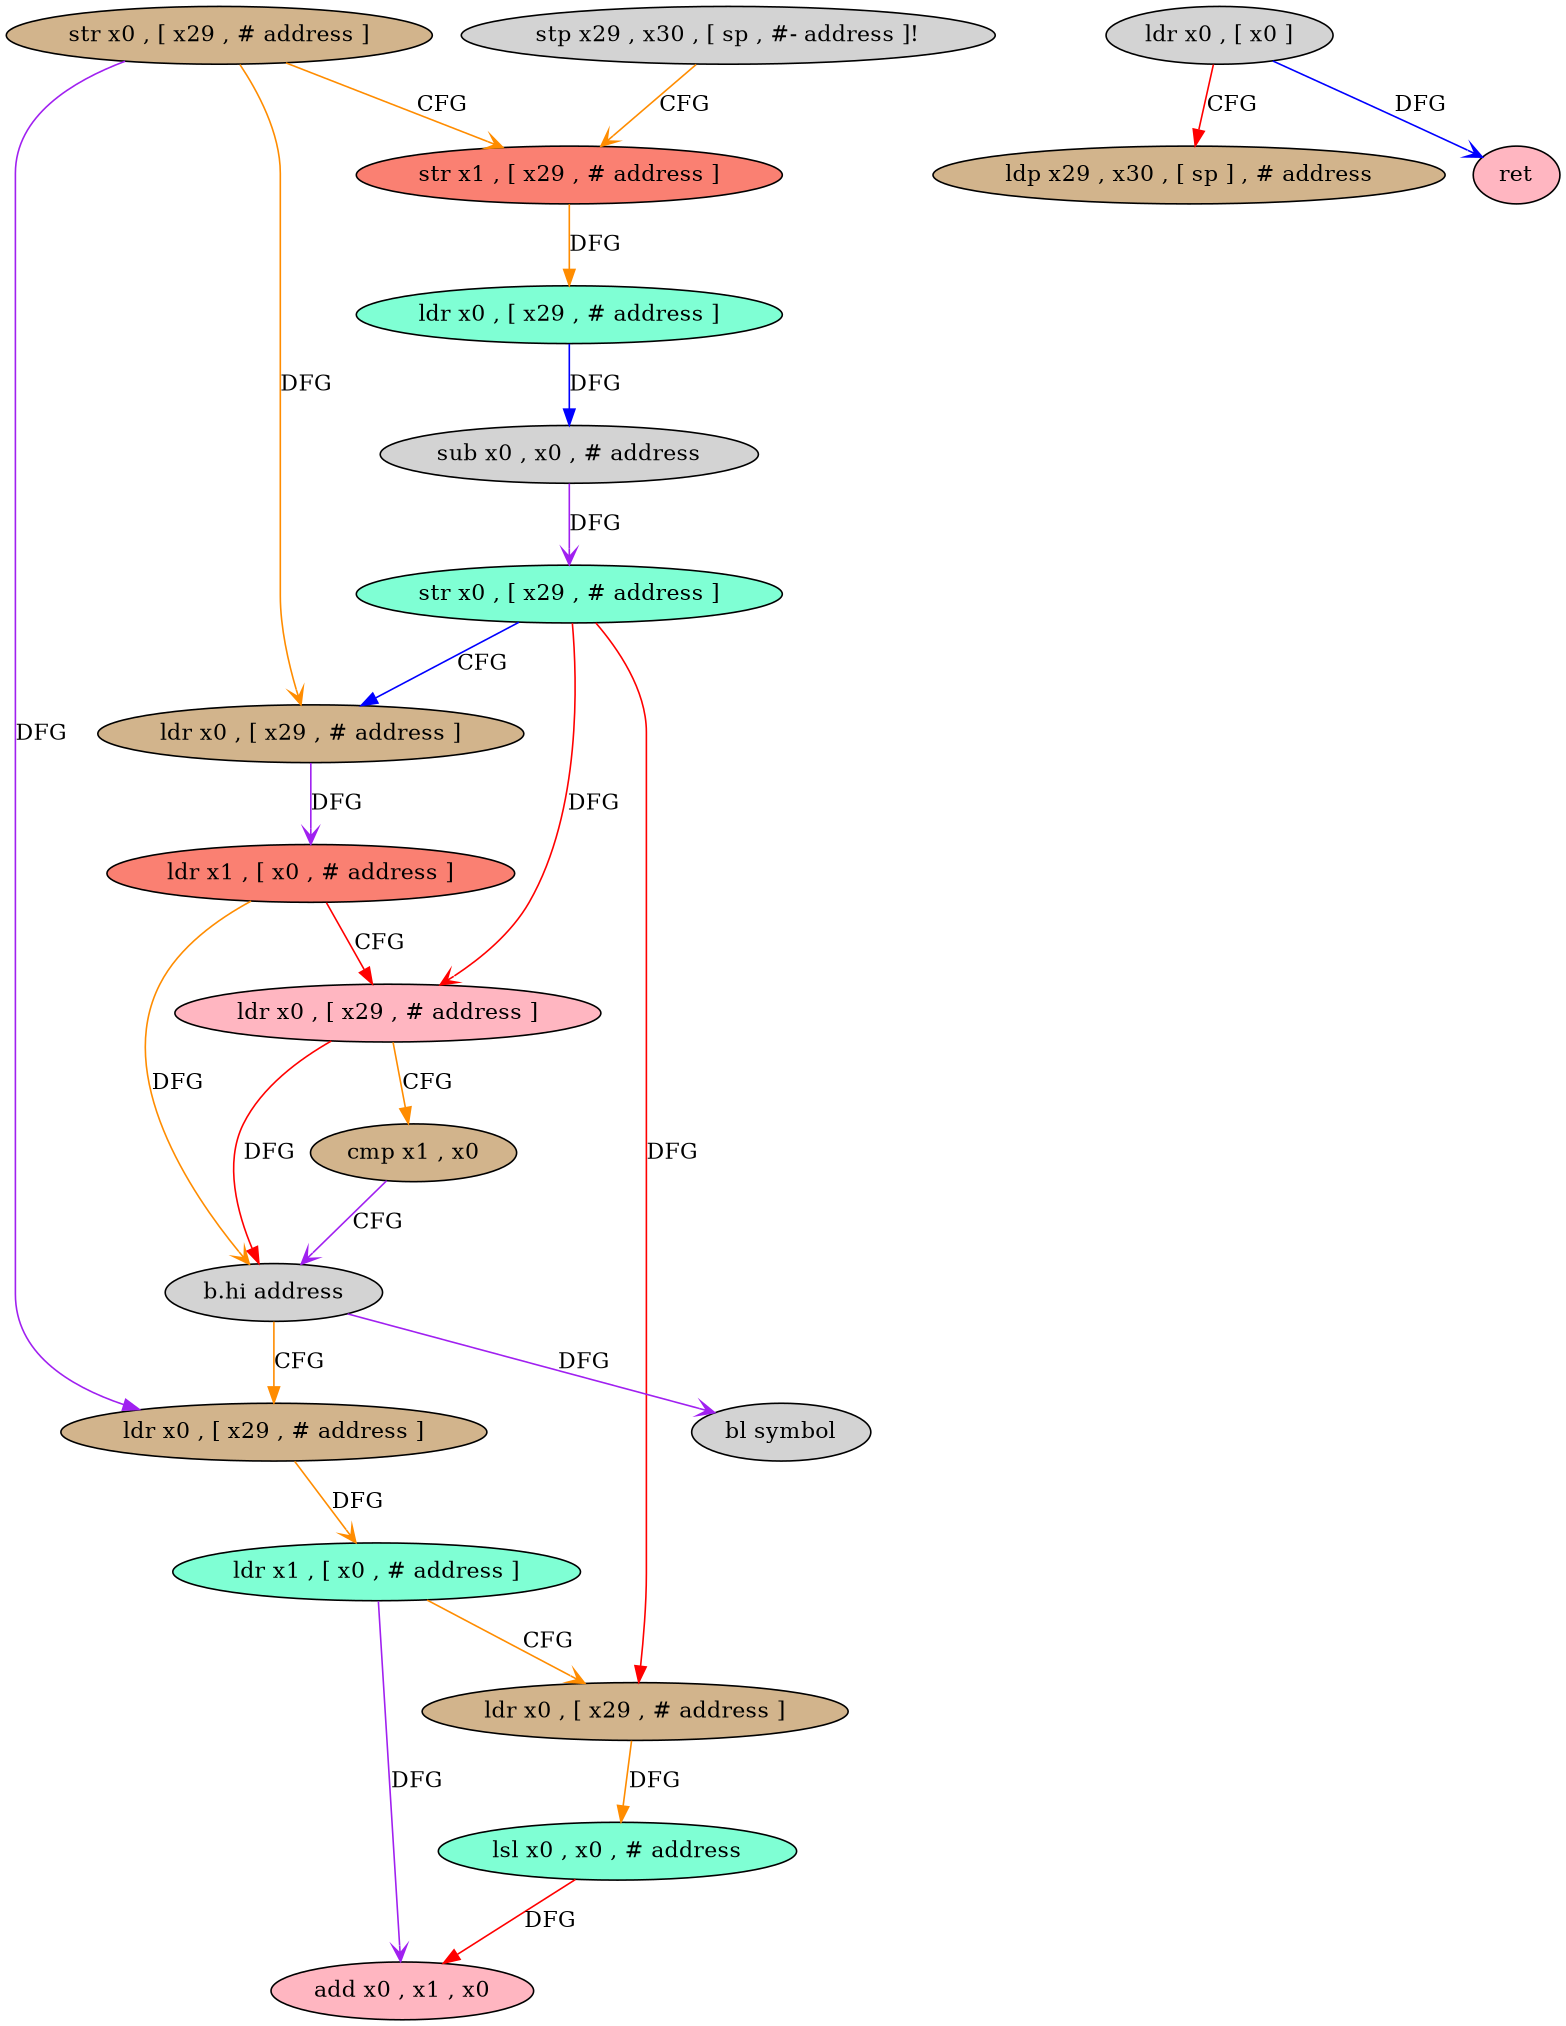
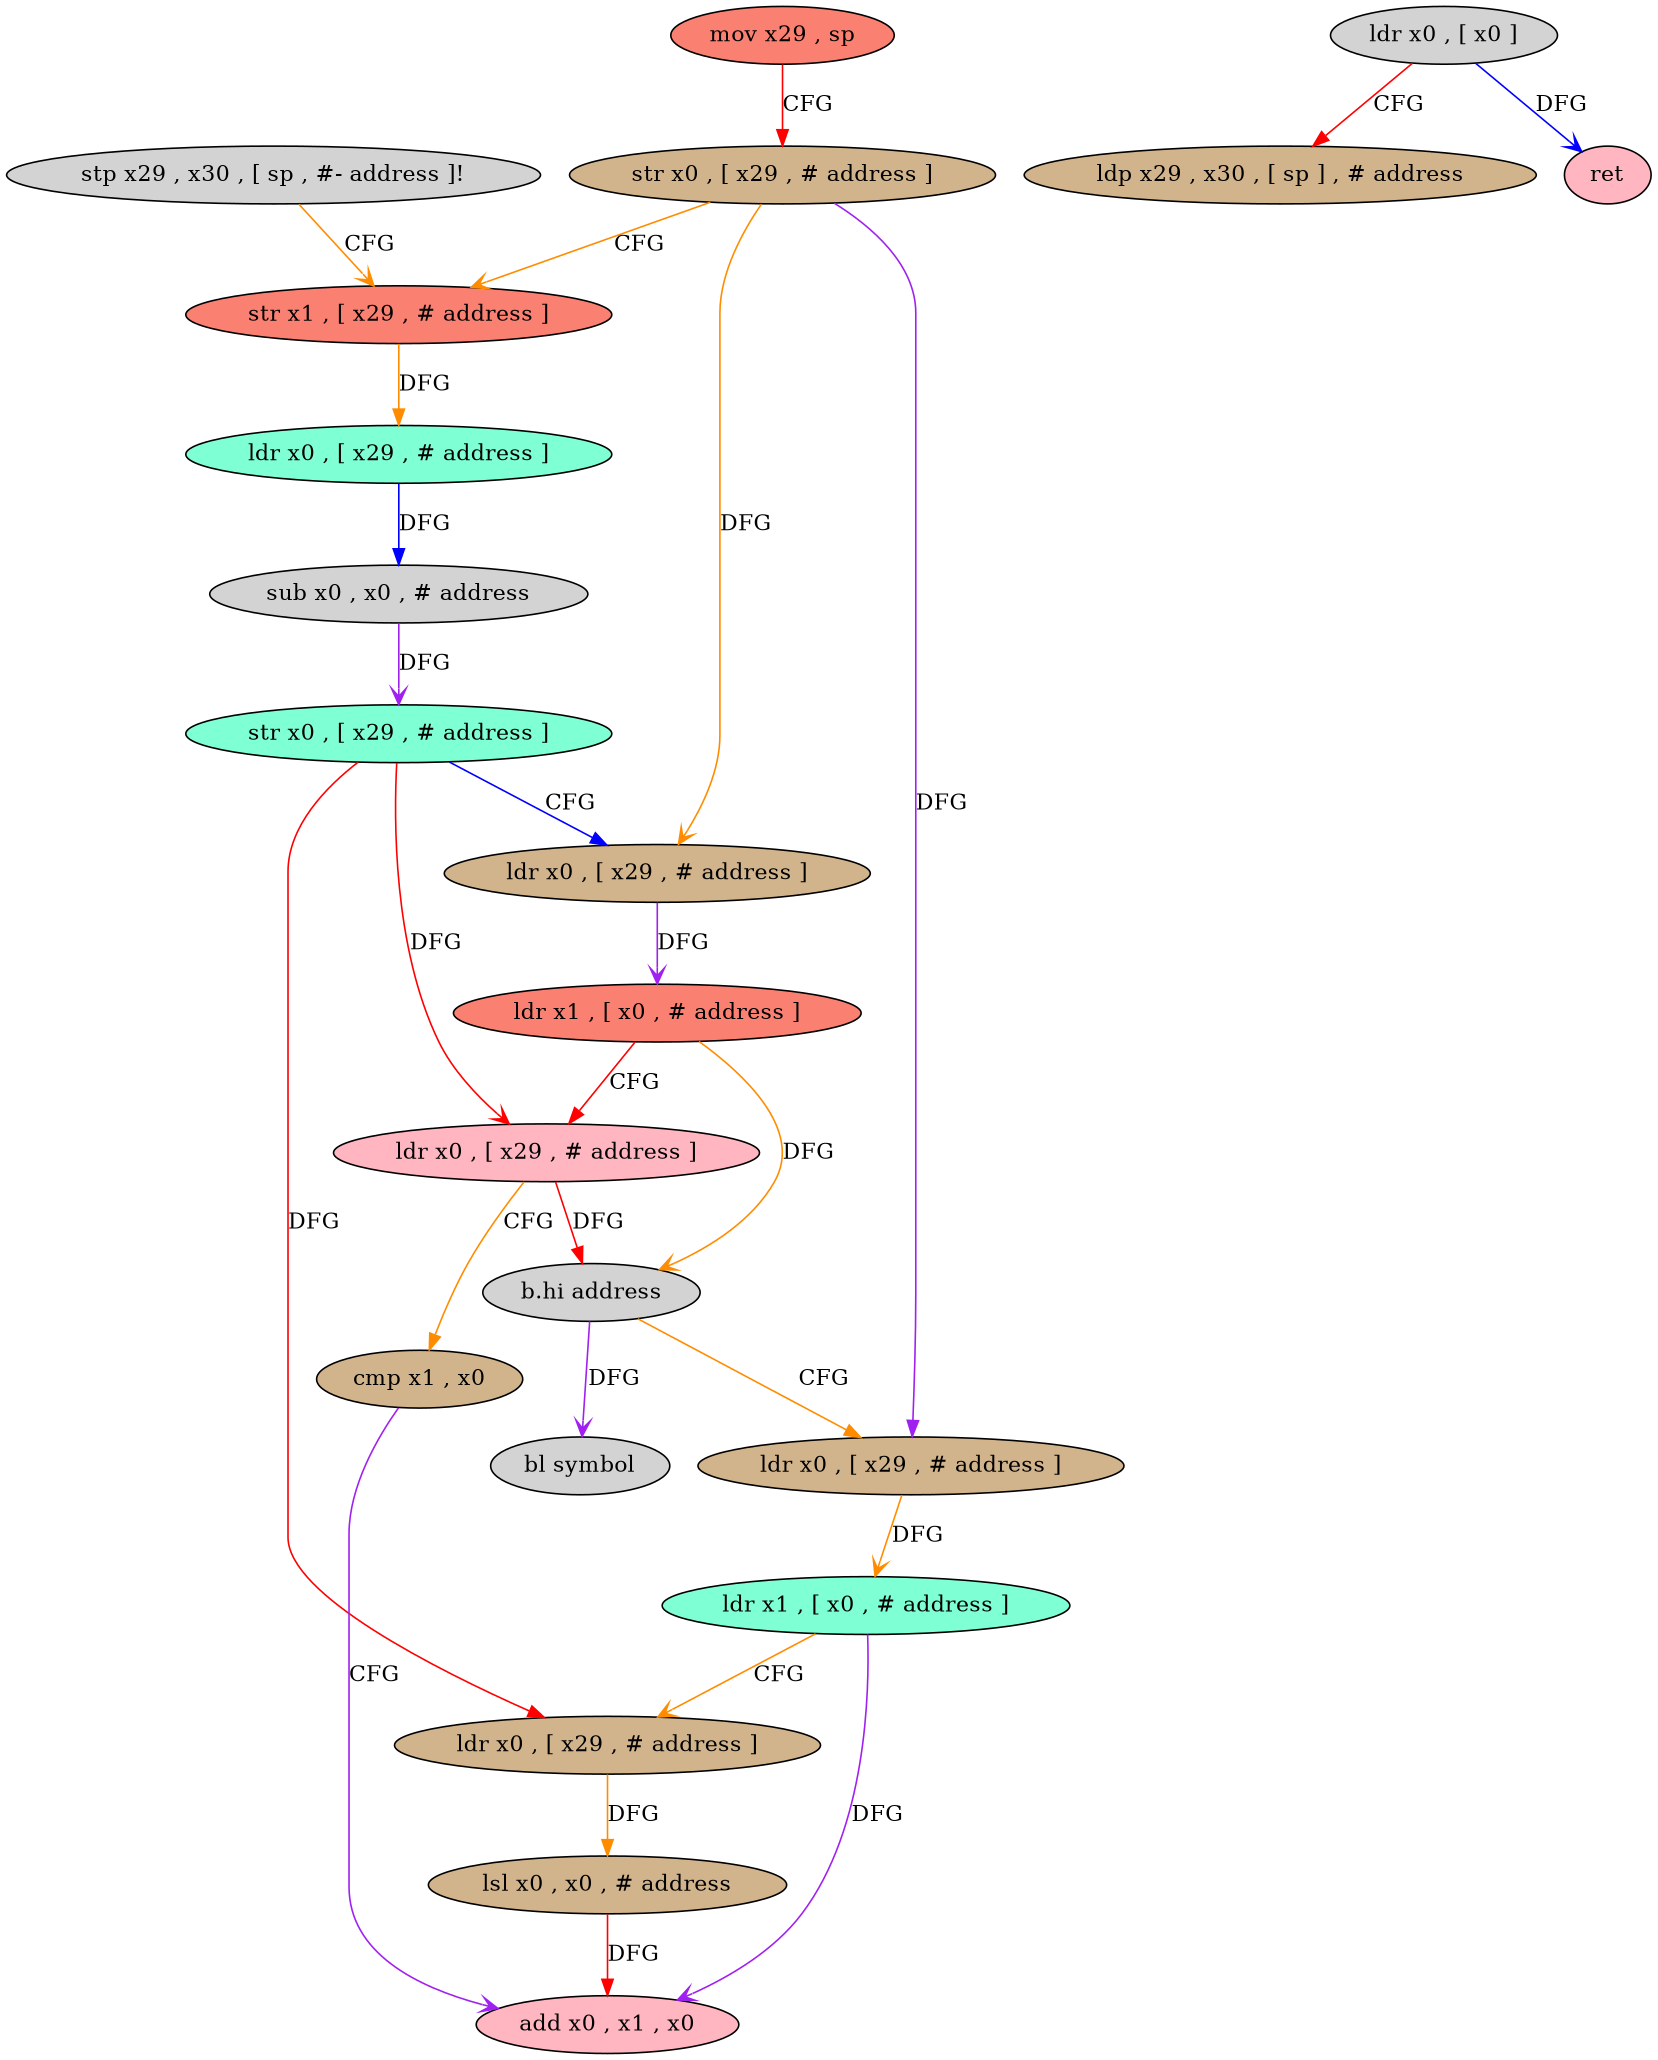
none -> (783, 35)
(350, 1217) -> (349, 1737)
(617, 1851) -> (608, 1885)
